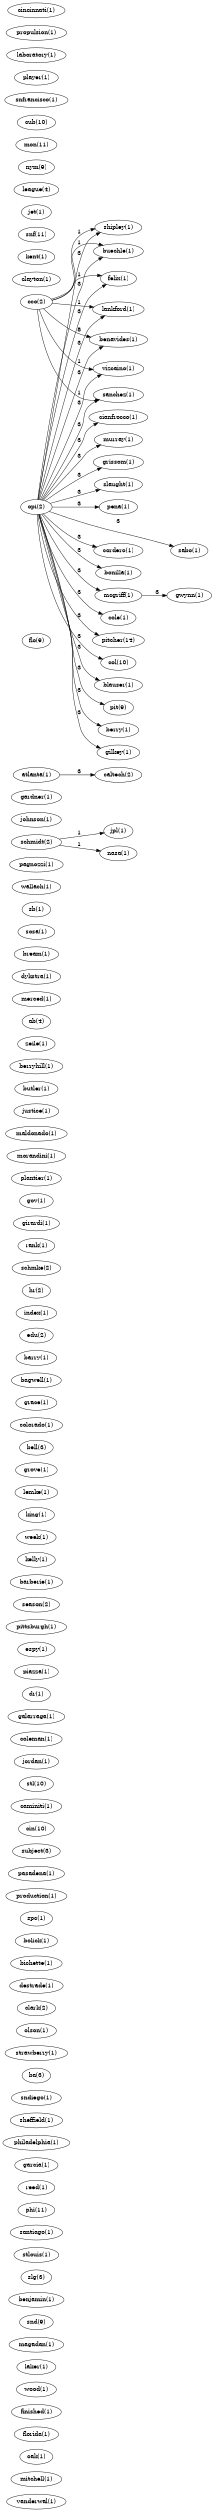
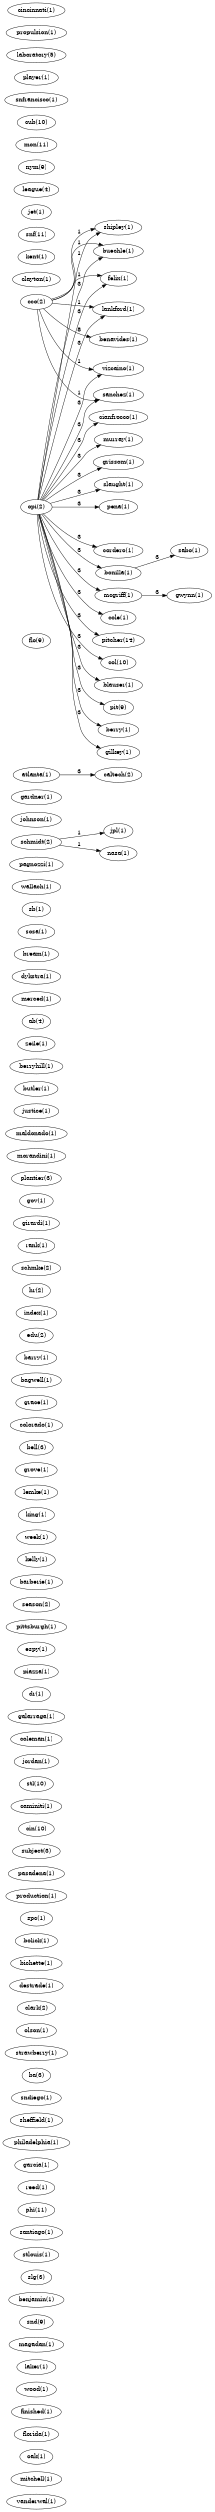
(36, 55) -> (36, 55)
(79, 254) -> (79, 254)
(65, 421) -> none
(109, 530) -> (153, 562)
(36, 1179) -> (36, 1179)
